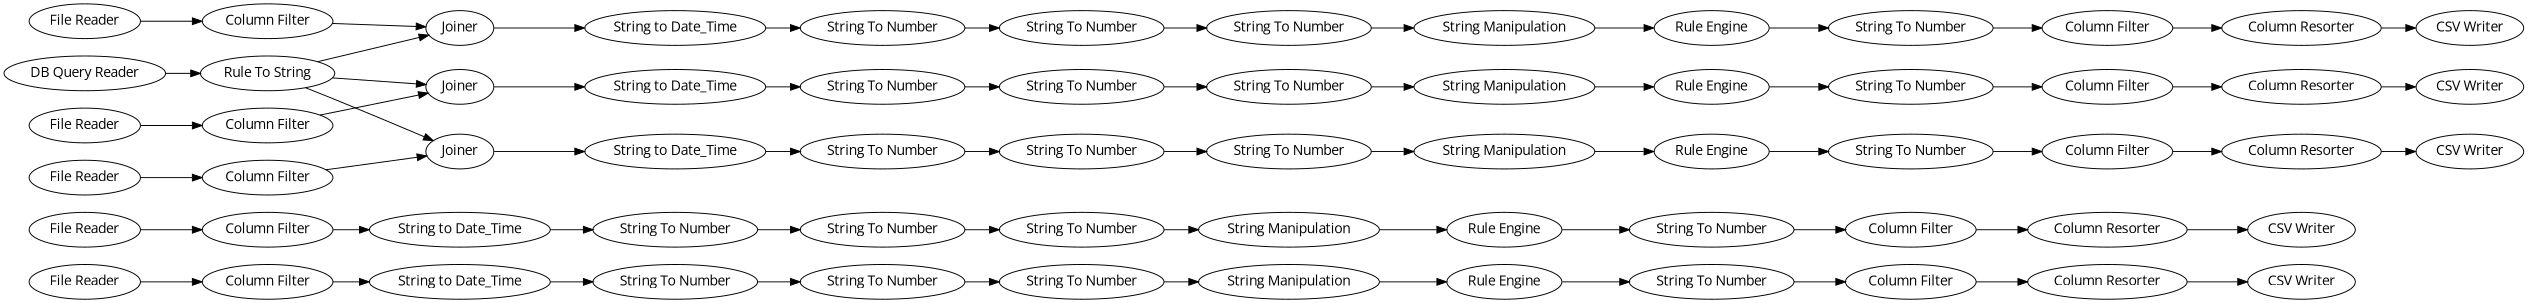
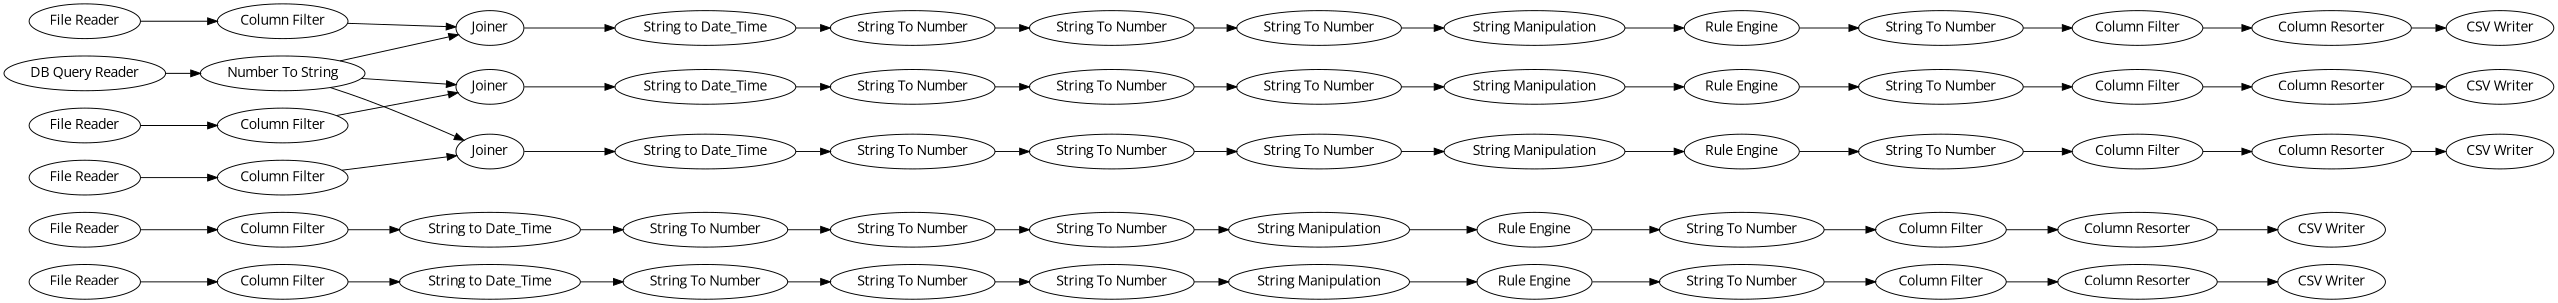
(268, 73) -> (283, 73)
